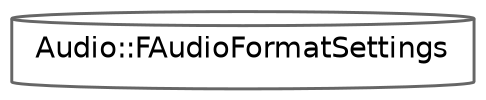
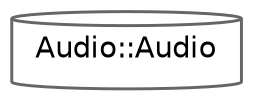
(243, 50) -> (127, 50)
